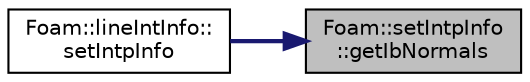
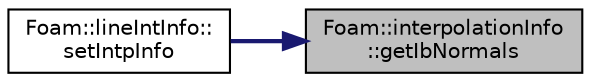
(414, 41) -> (444, 41)
